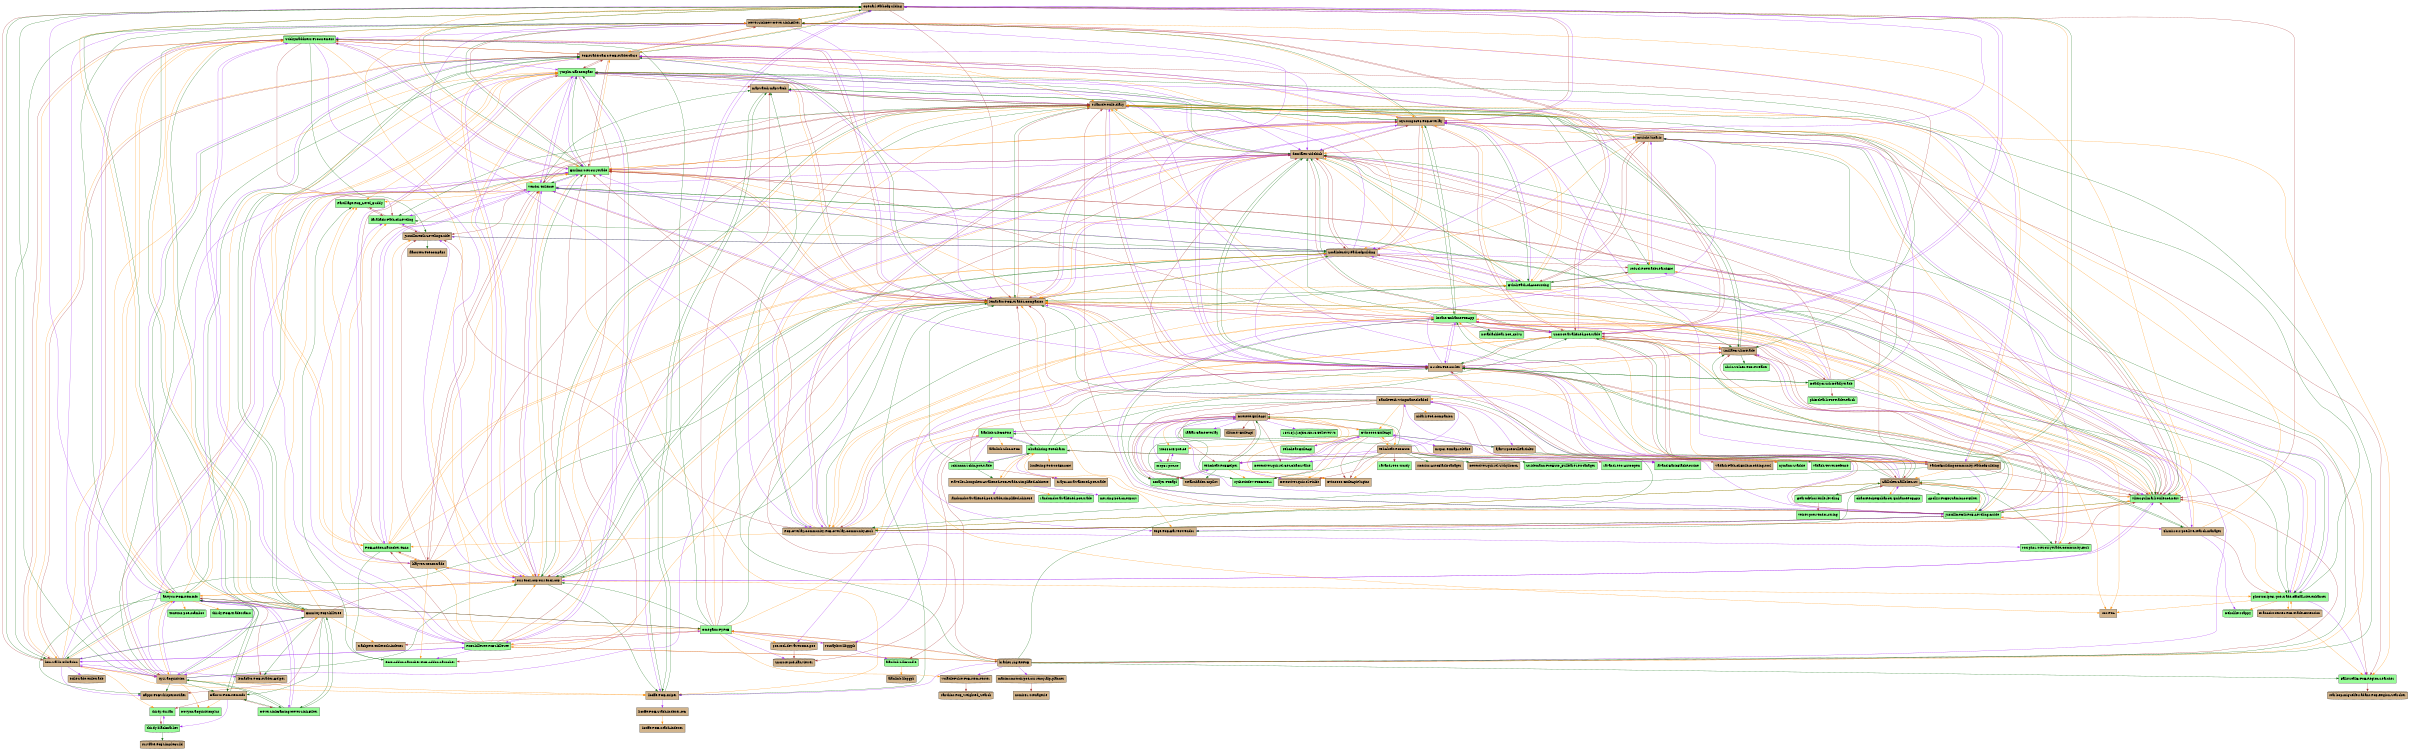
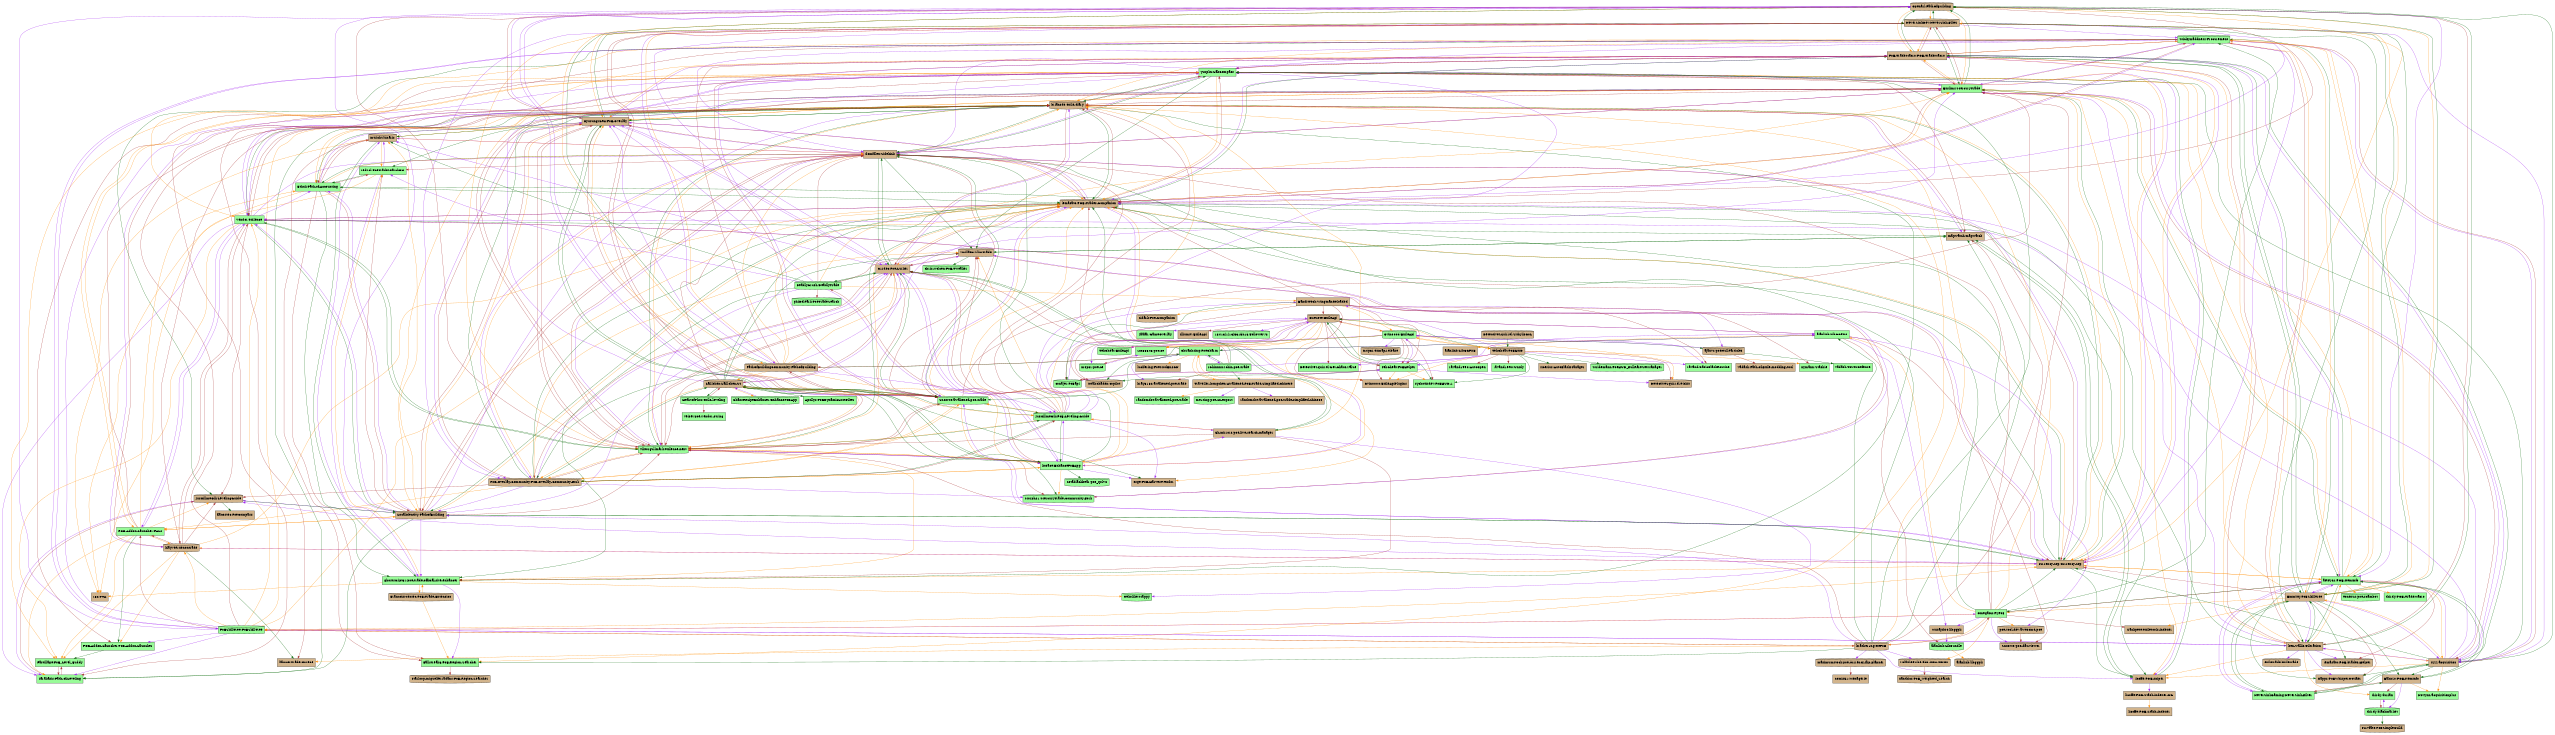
(649, 307) -> none
(1240, 433) -> (1193, 335)
(1449, 459) -> (1508, 341)
(779, 636) -> none
none -> (296, 663)
